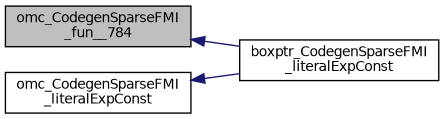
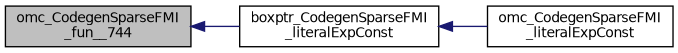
(98, 26) -> (98, 26)
(222, 76) -> (470, 26)
